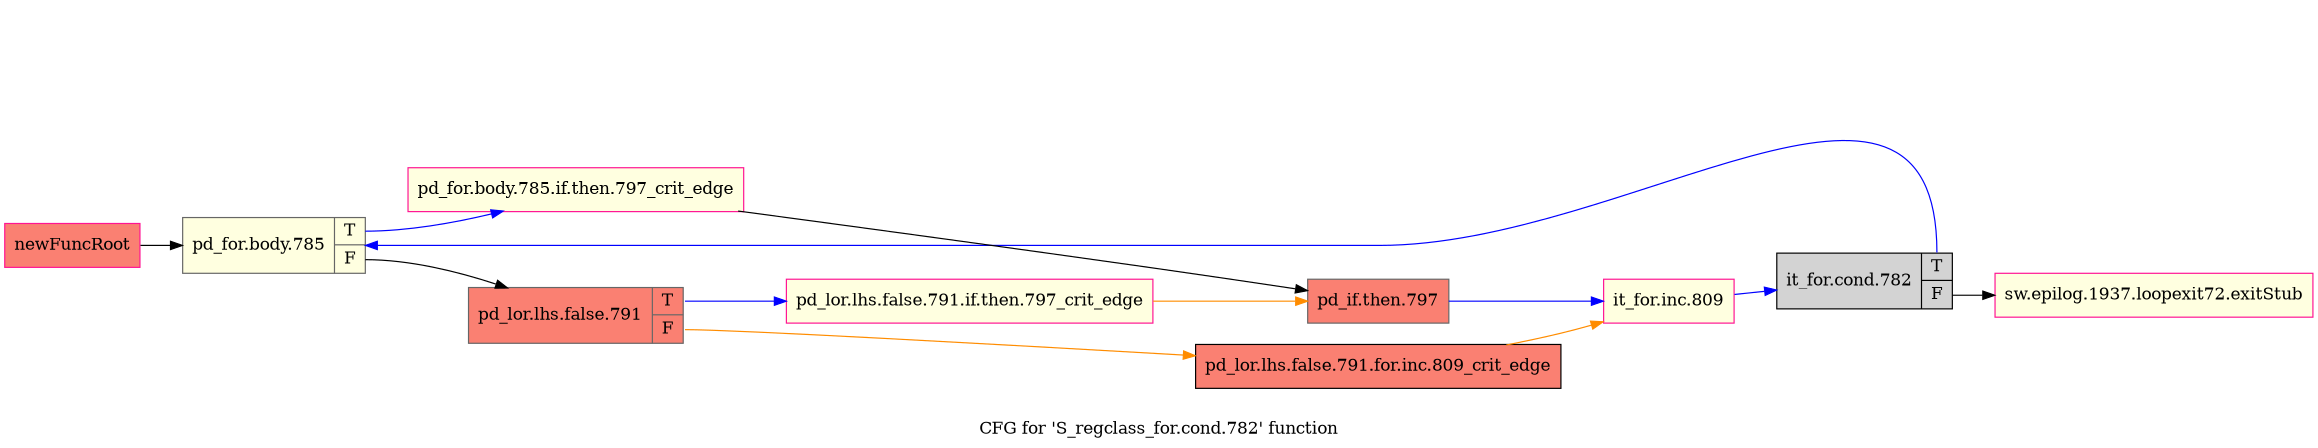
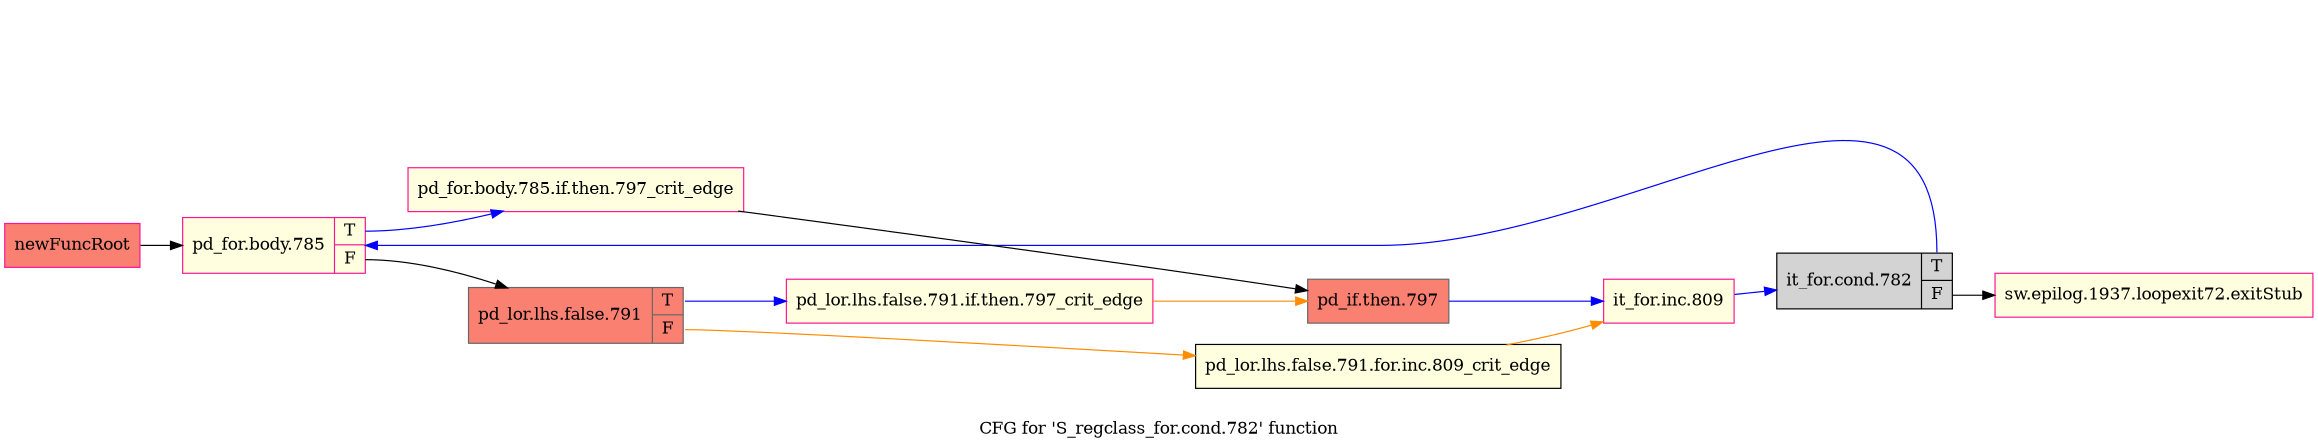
(274, 245) -> (274, 245)
(1378, 366) -> (1378, 366)
